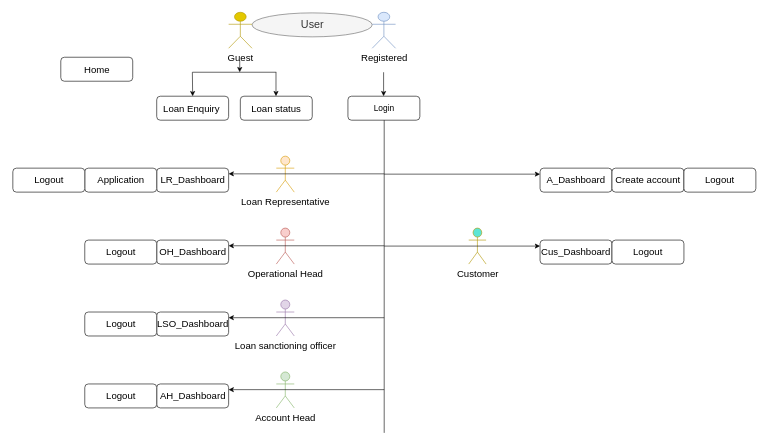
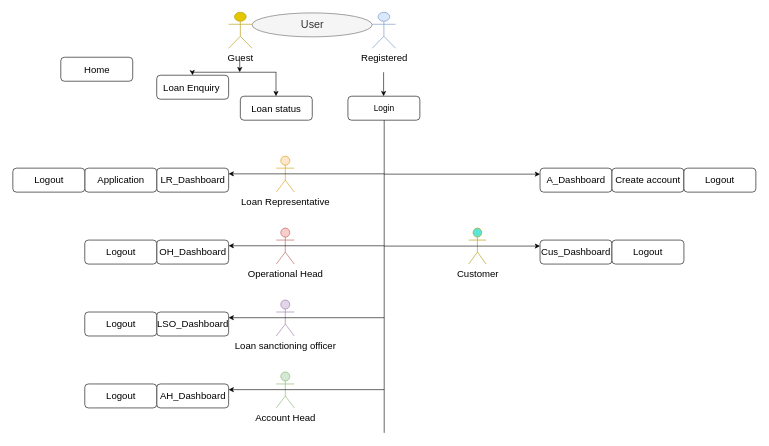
(193, 108) -> (193, 87)
